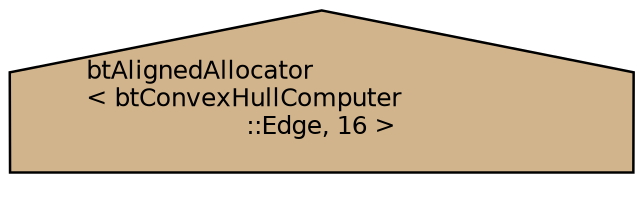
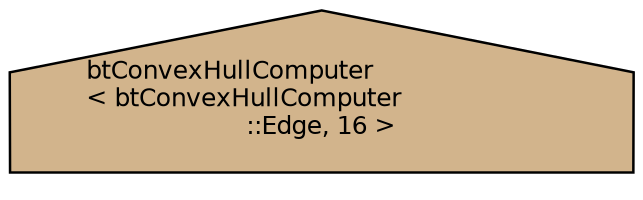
(322, 100) -> (322, 100)
